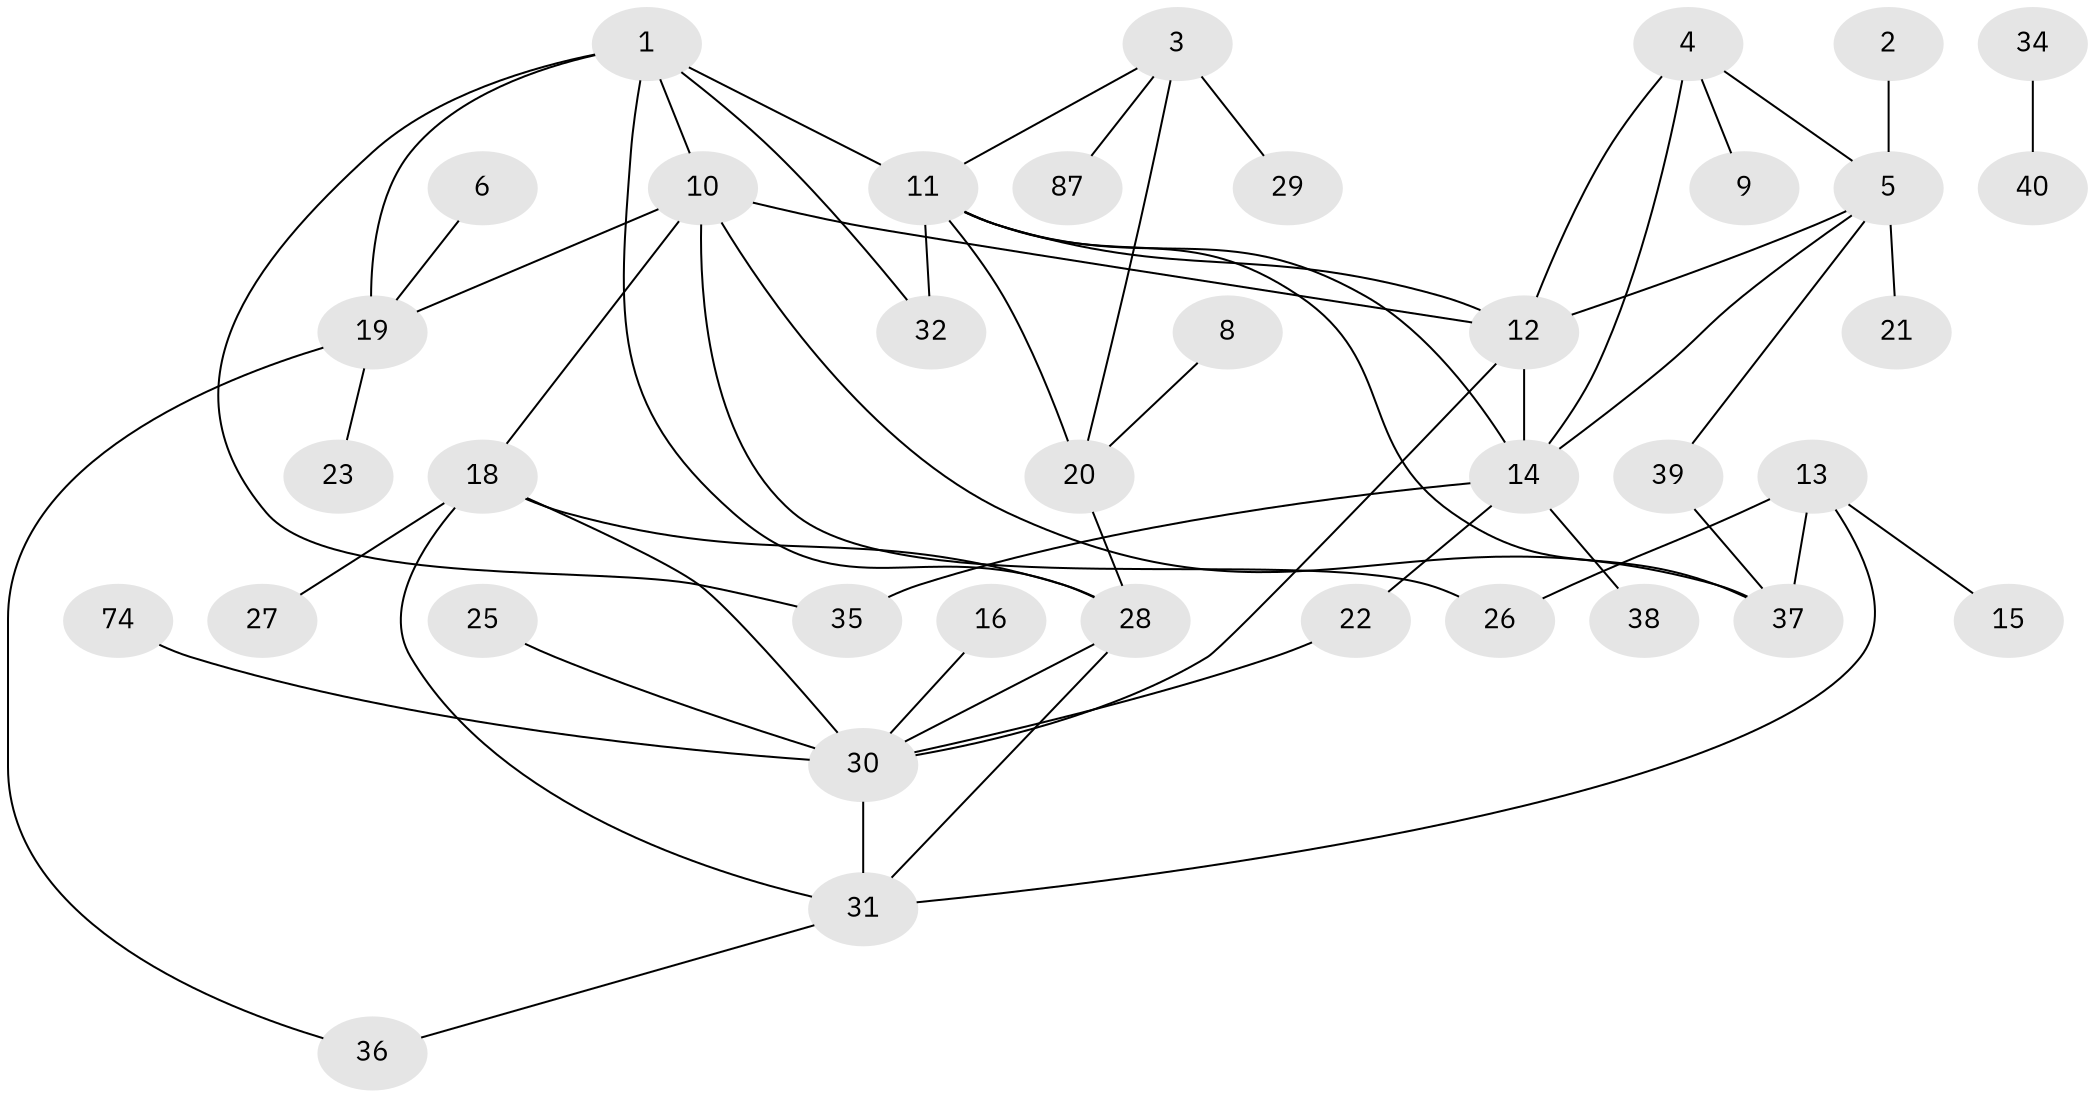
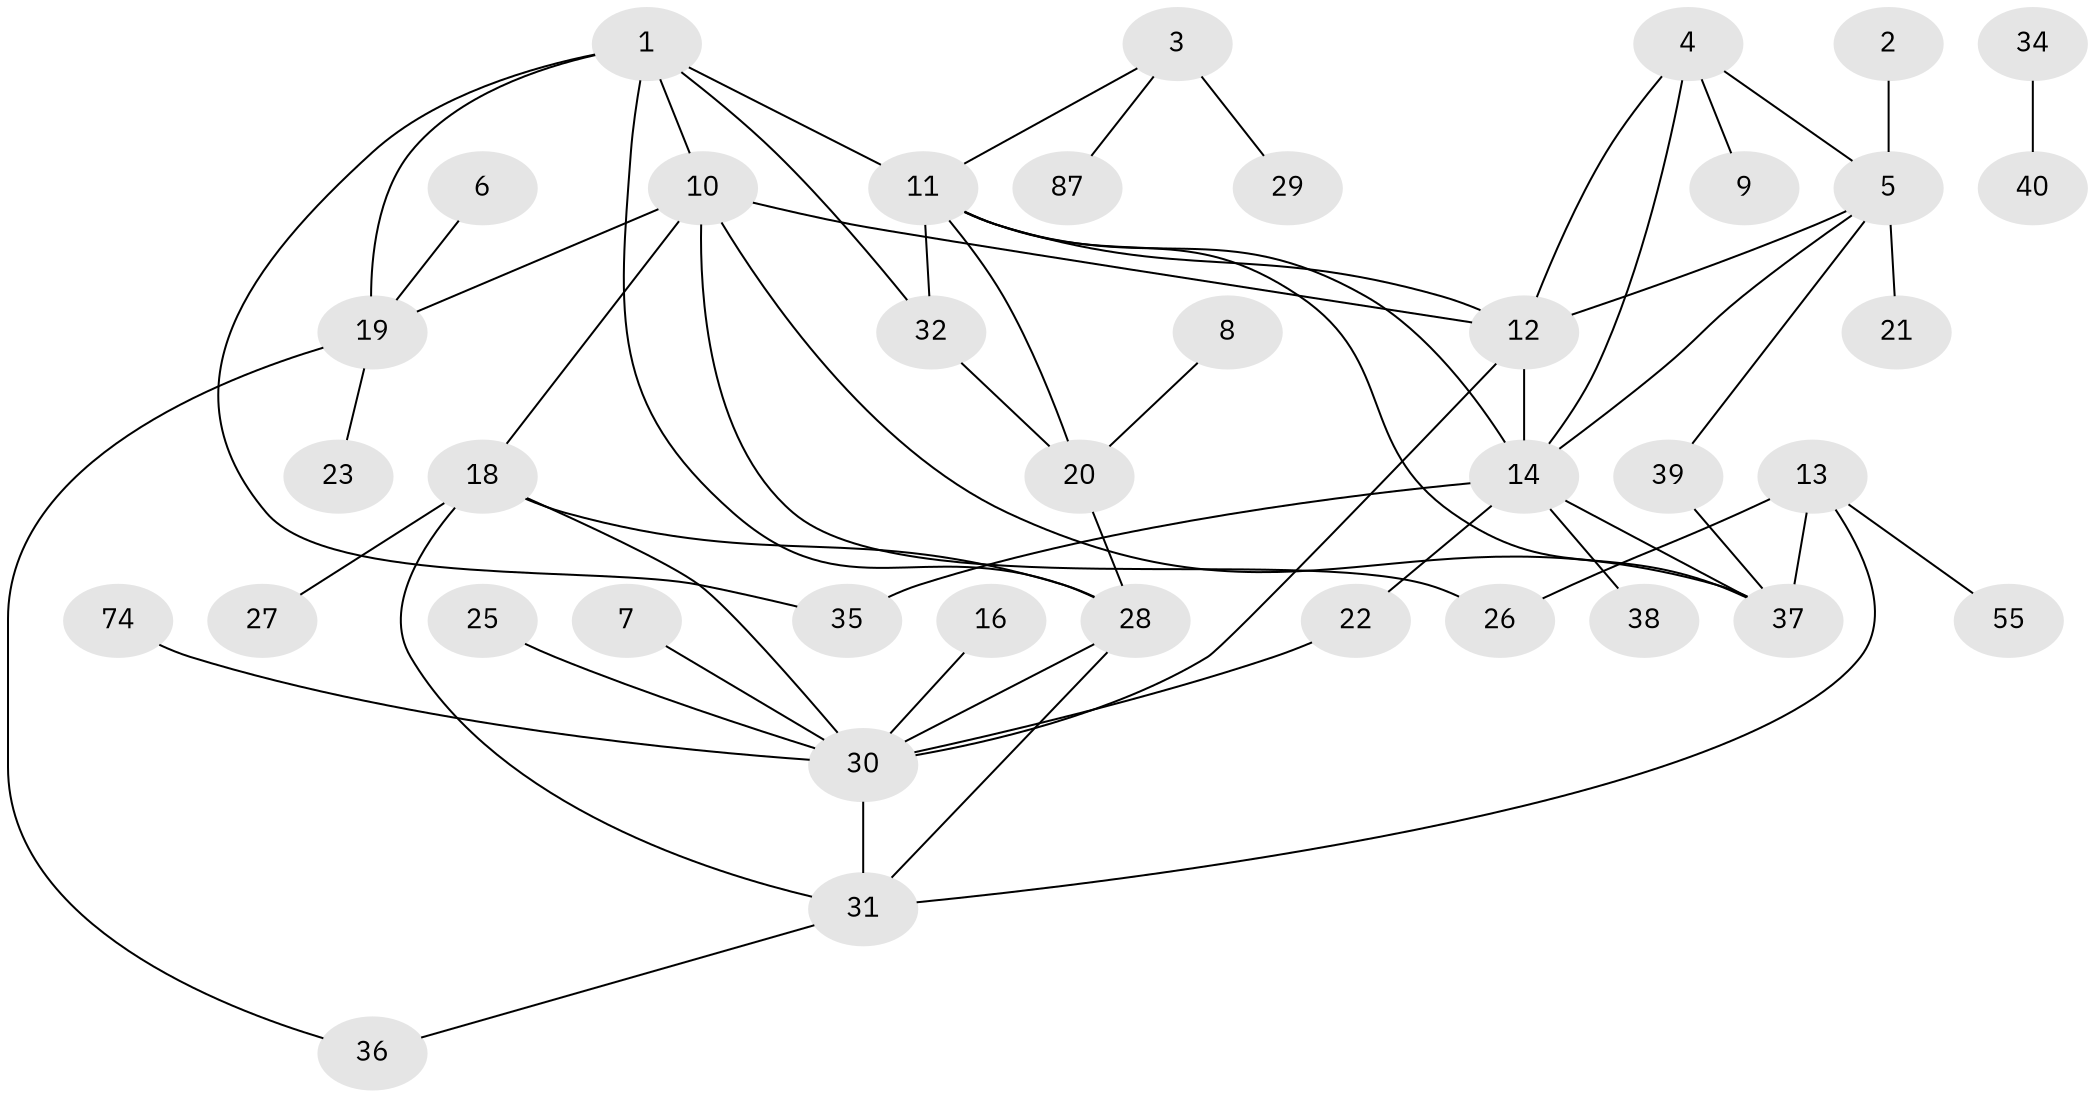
(1137, 234) -> (1005, 405)
none -> (1670, 556)
none -> (627, 621)
(2009, 621) -> (2009, 621)
